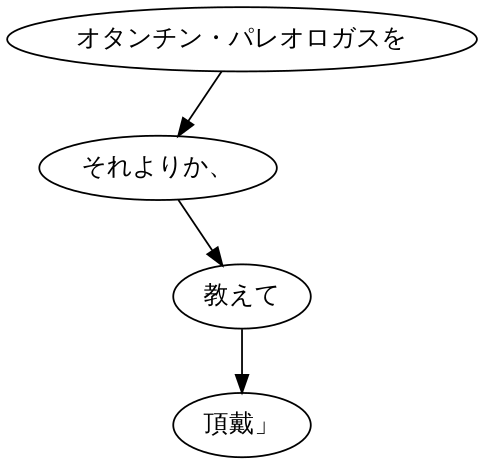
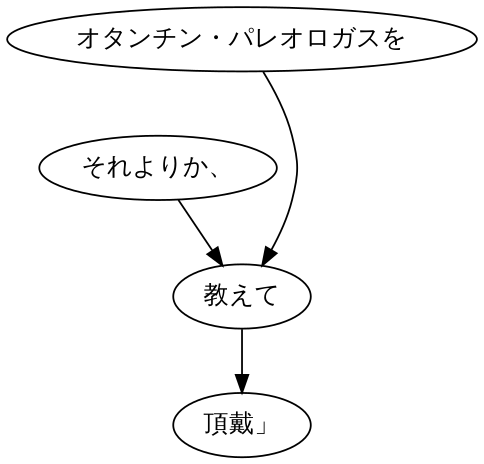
(205, 96) -> (297, 160)
